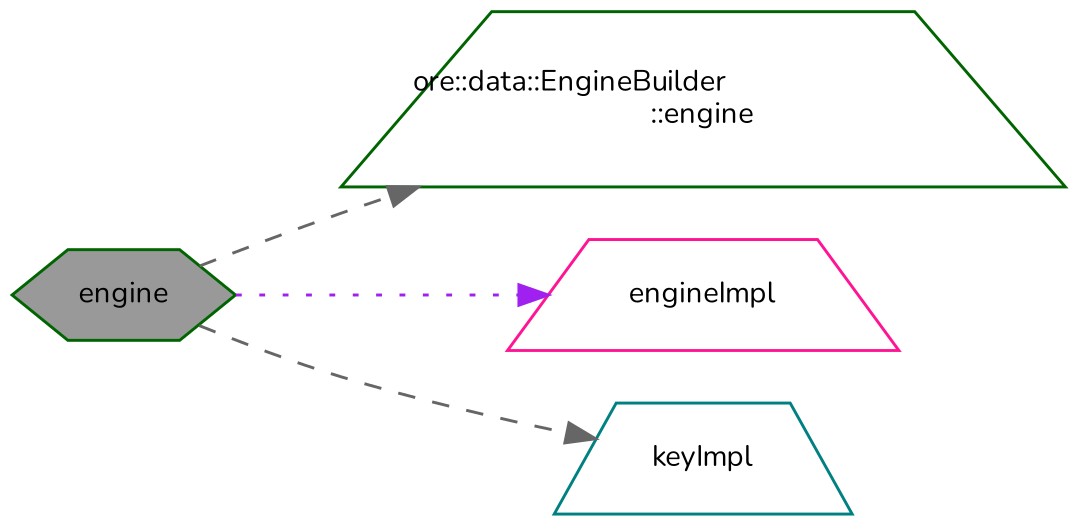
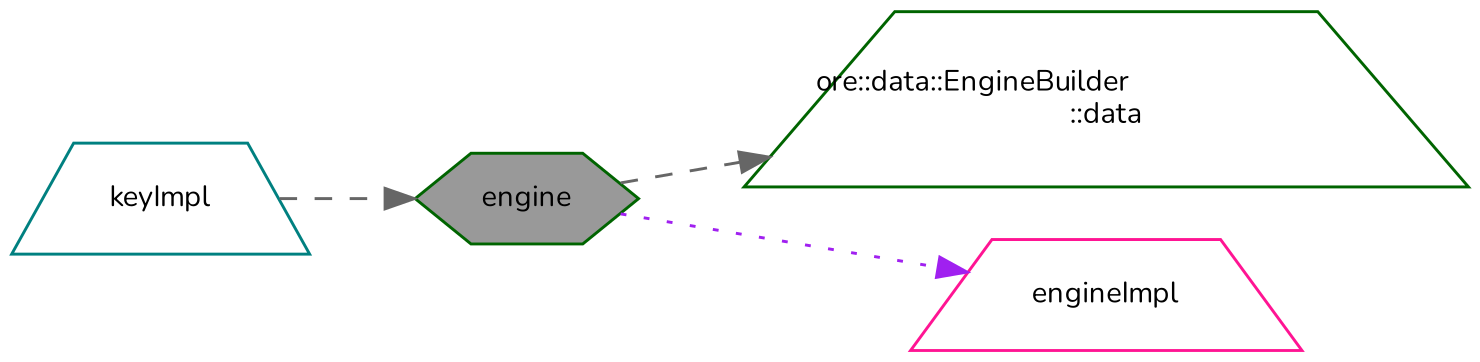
(703, 99) -> (1106, 99)
(380, 388) -> (332, 199)
